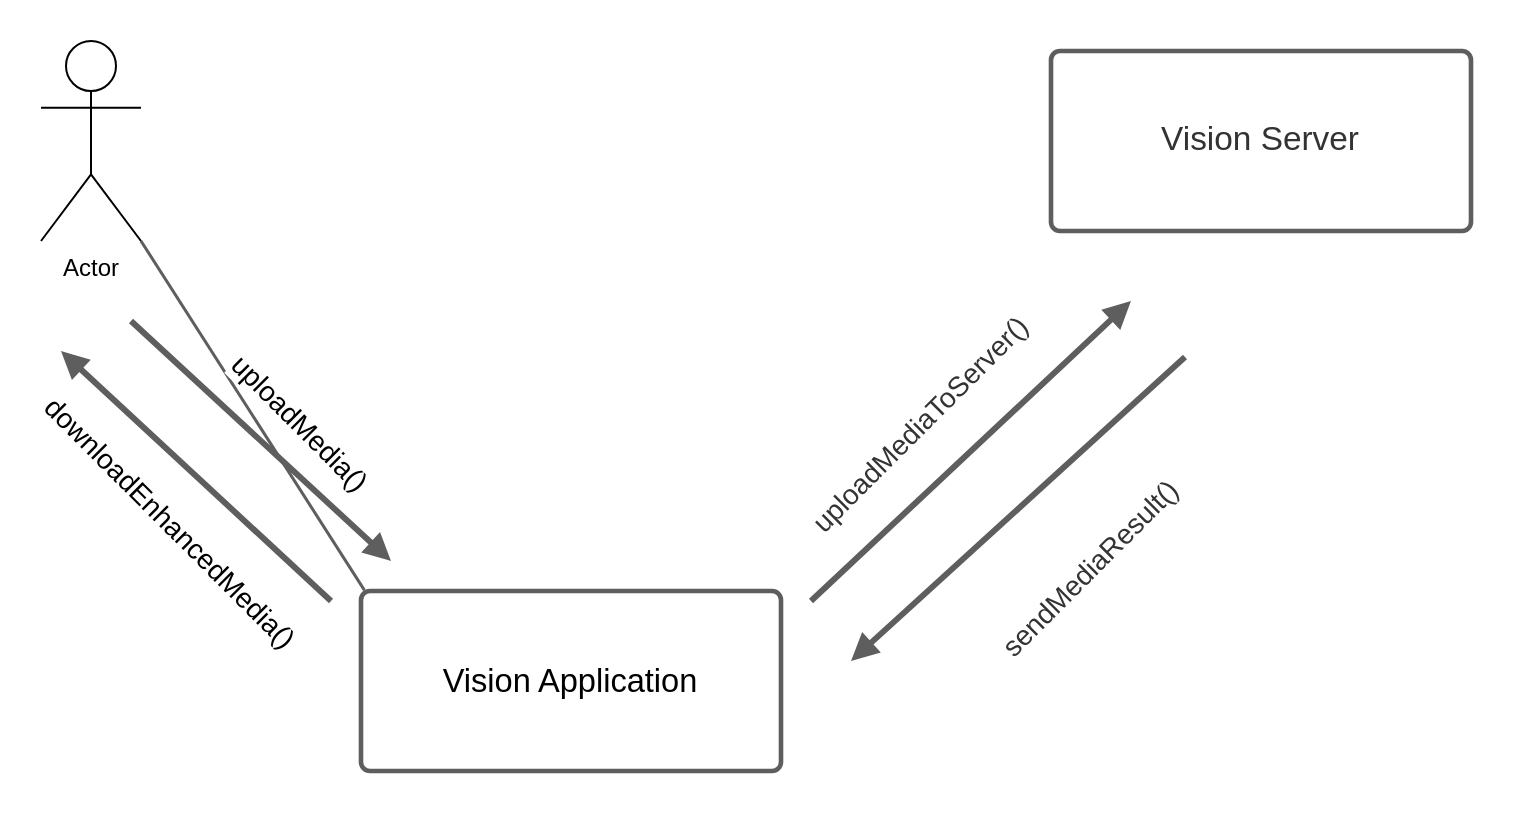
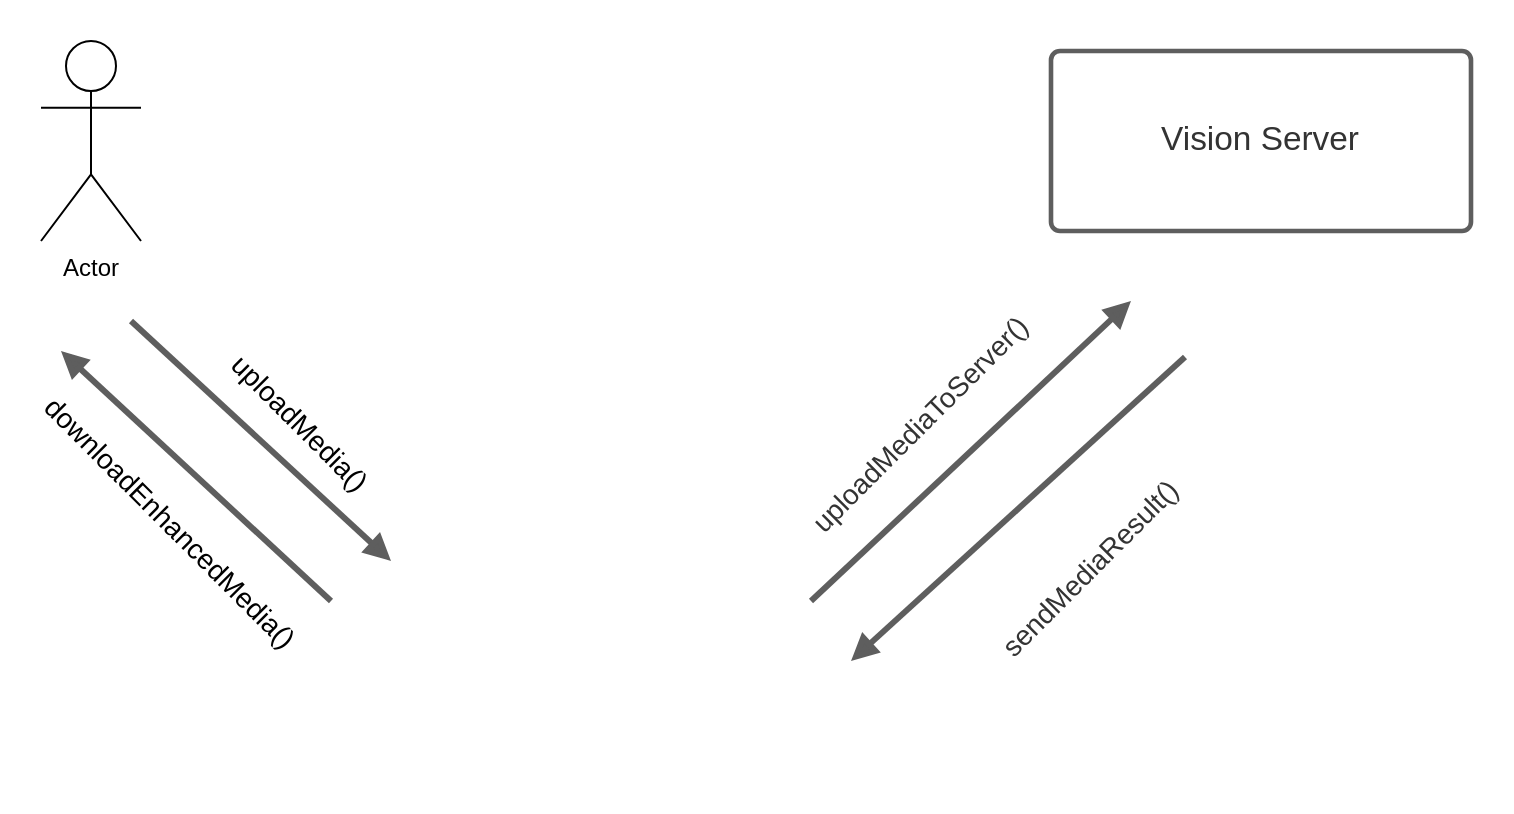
(208, 346) -> none
(571, 681) -> none
